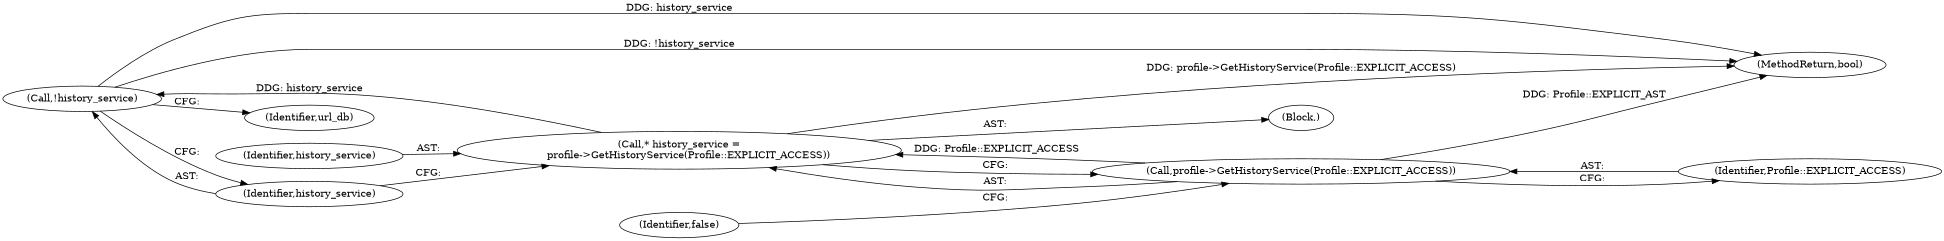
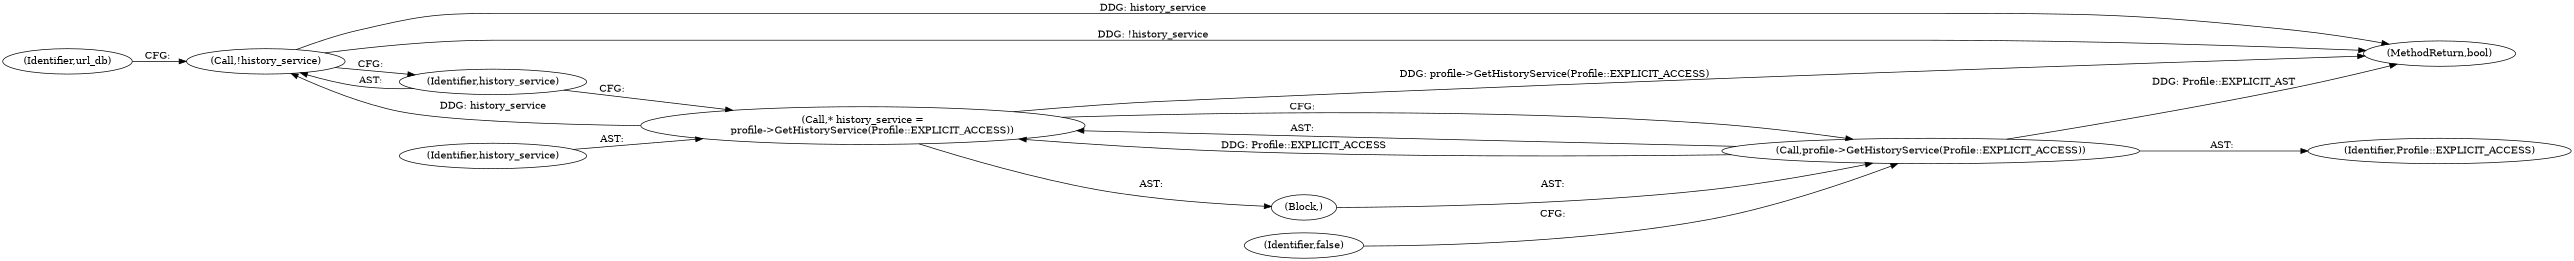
(198, 108) -> (156, 61)
(1598, 171) -> (1602, 199)
(1594, 179) -> (2224, 146)
